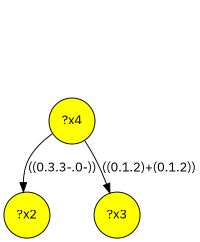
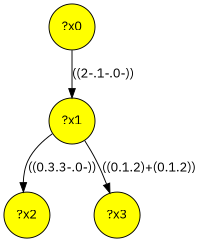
none -> (72, 27)
(72, 121) -> (72, 121)
